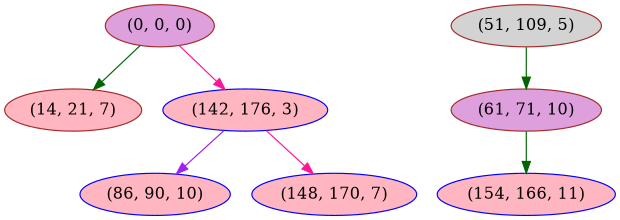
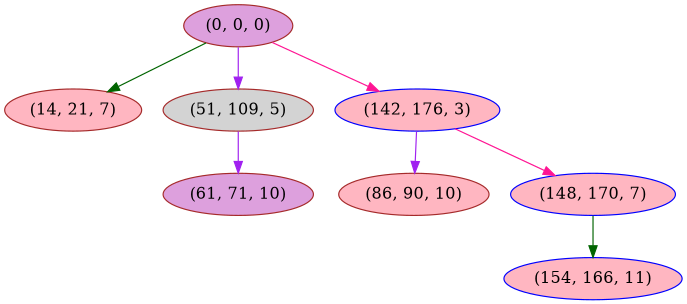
none -> (238, 62)
(526, 62) -> (238, 146)
(526, 146) -> (593, 231)
(155, 194) -> (414, 194)
